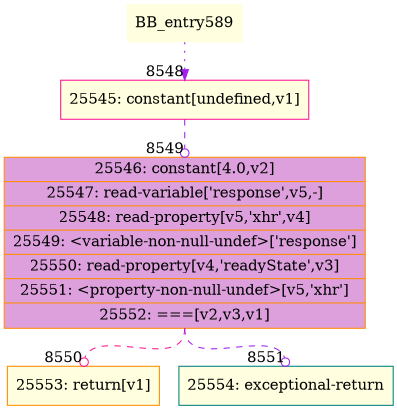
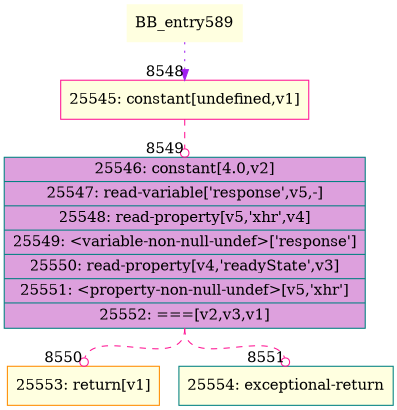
(185, 134) -> (185, 134)
(185, 243) -> (185, 243)
(231, 348) -> (231, 348)
